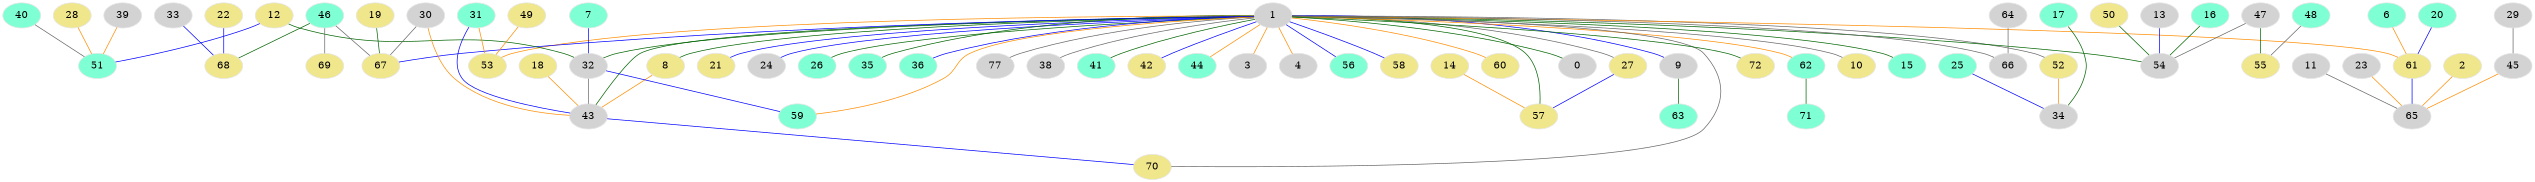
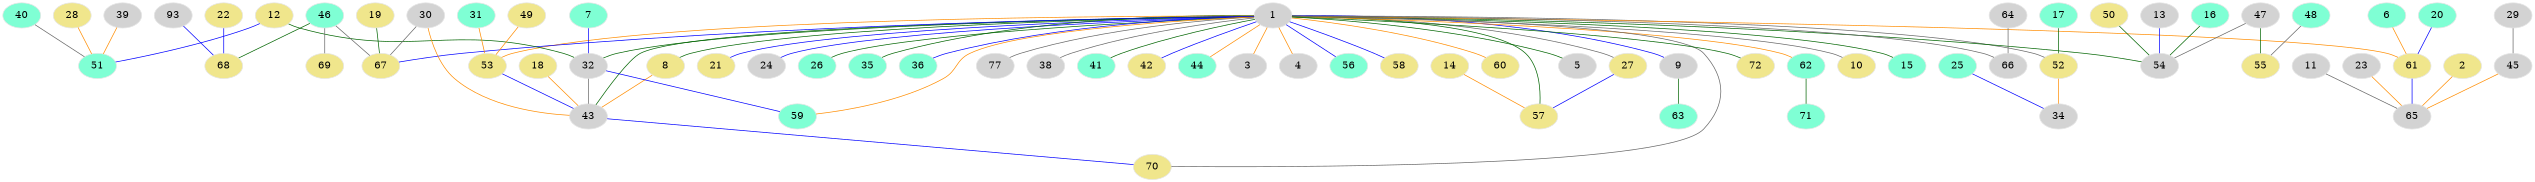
(173, 15) -> (173, 15)
(1577, 66) -> (1577, 66)
(2086, 66) -> (2059, 41)
(488, 94) -> (538, 91)
